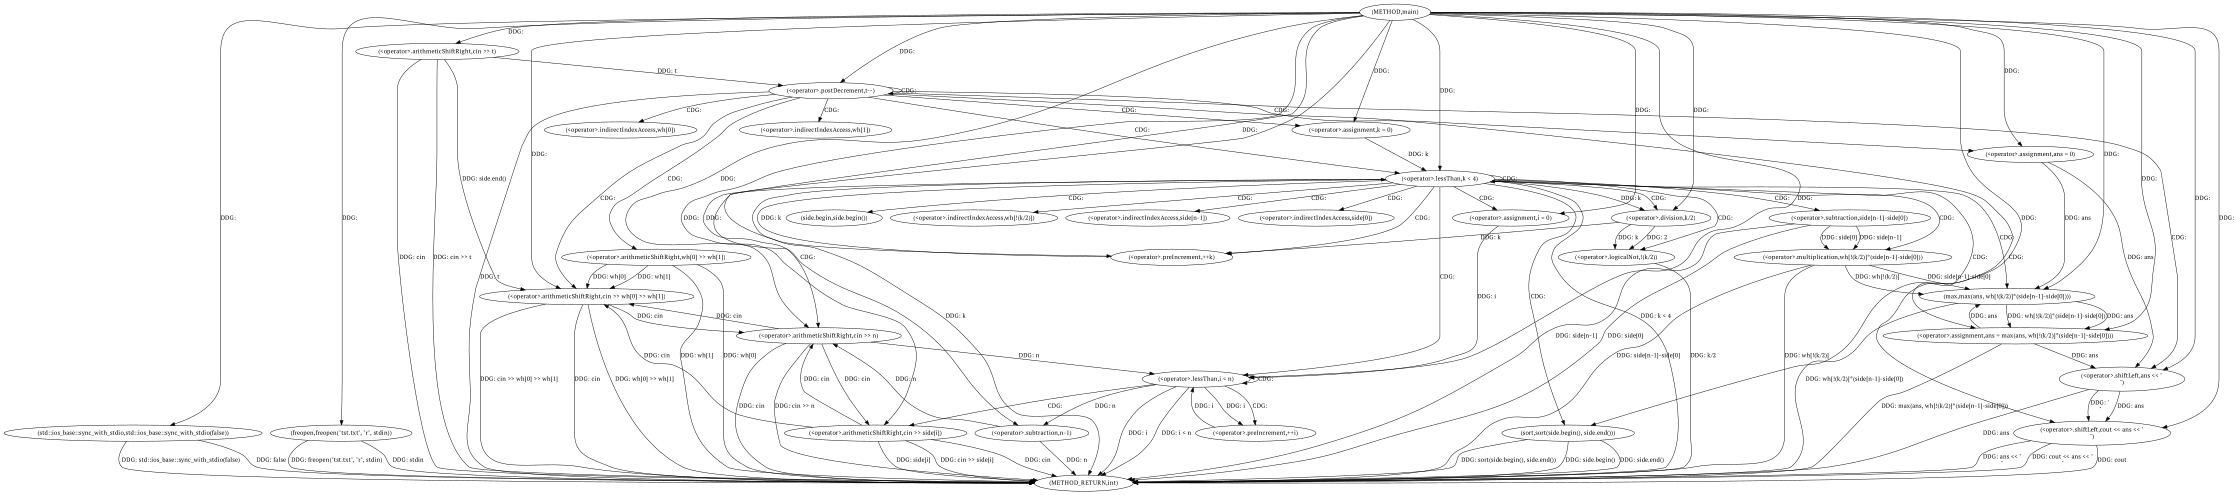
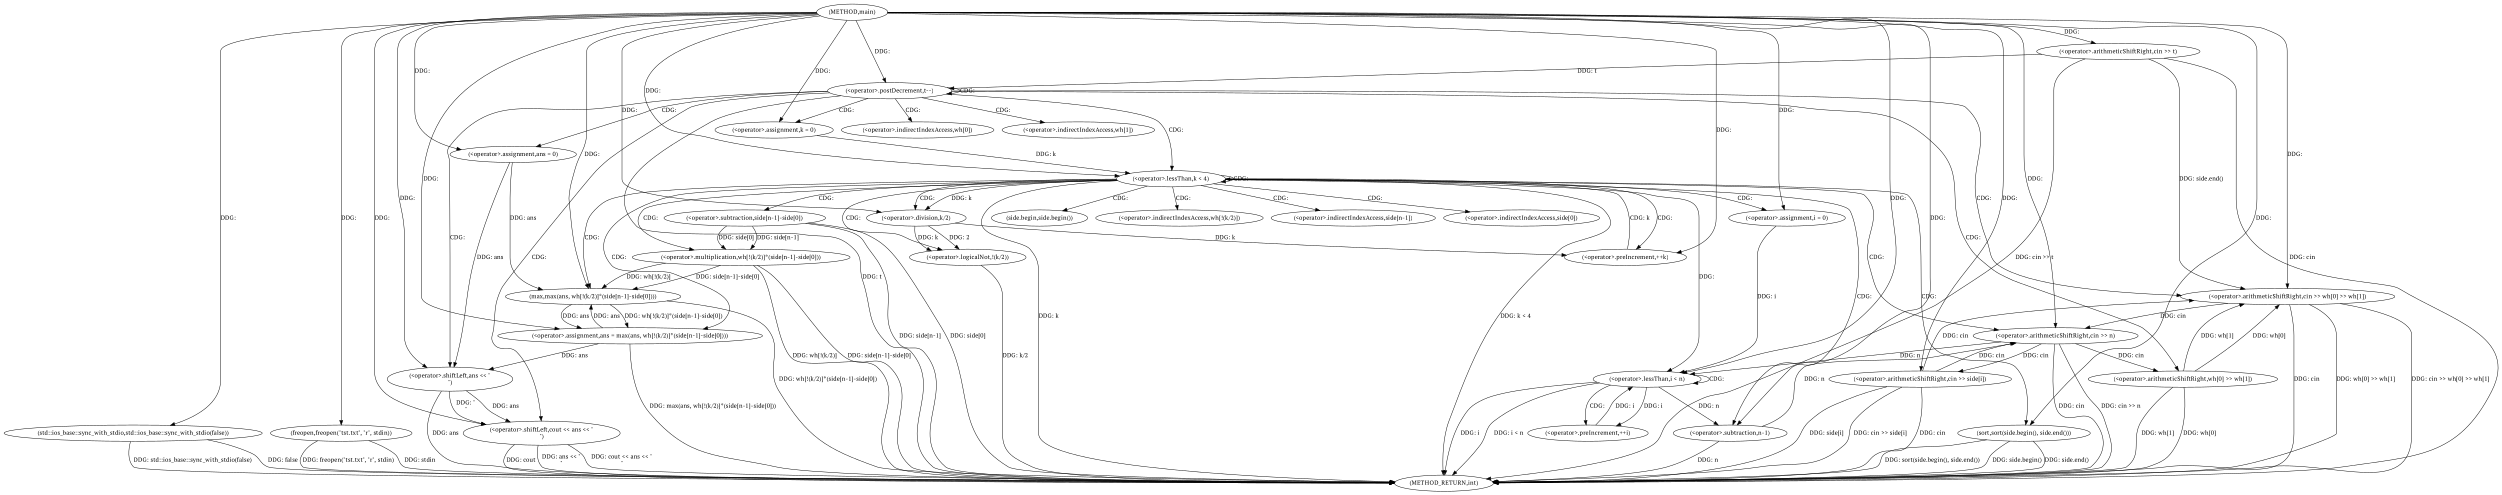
none -> (1700, 191)
(771, 218) -> (1640, 218)
(1448, 277) -> (1708, 277)
(706, 317) -> (2114, 357)
(1034, 402) -> none
